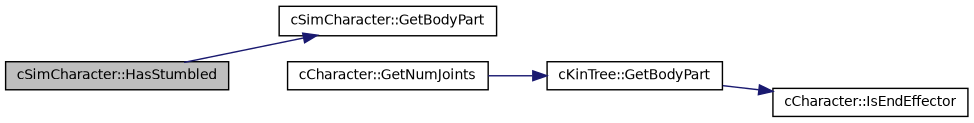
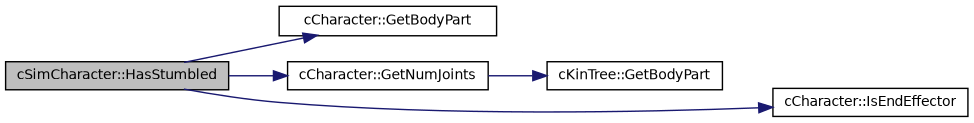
(388, 21) -> (388, 21)
none -> (251, 76)
(741, 88) -> (471, 111)
